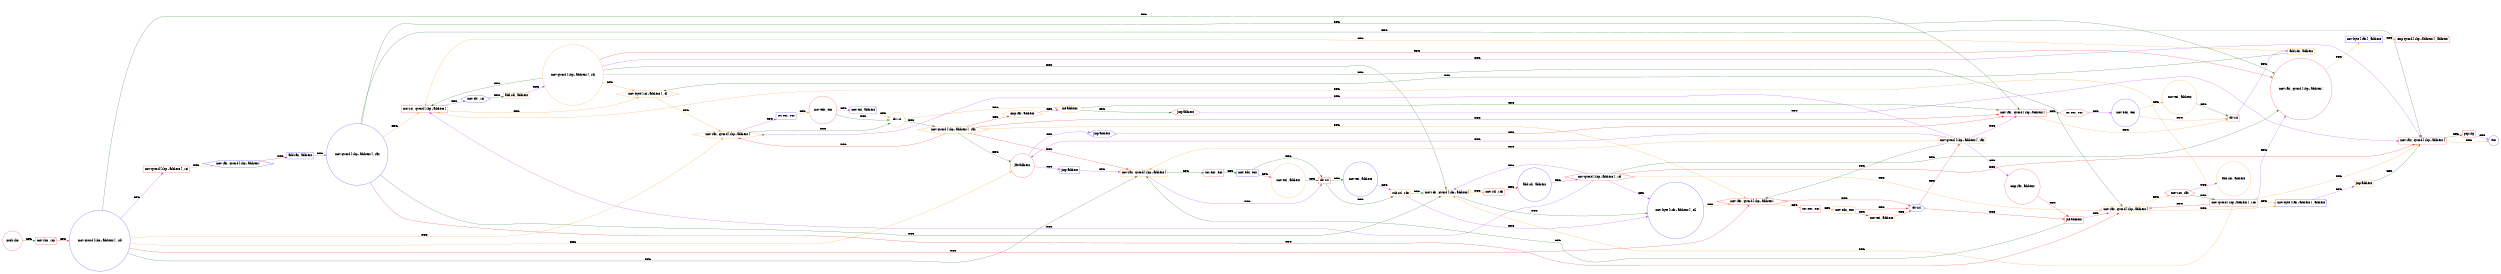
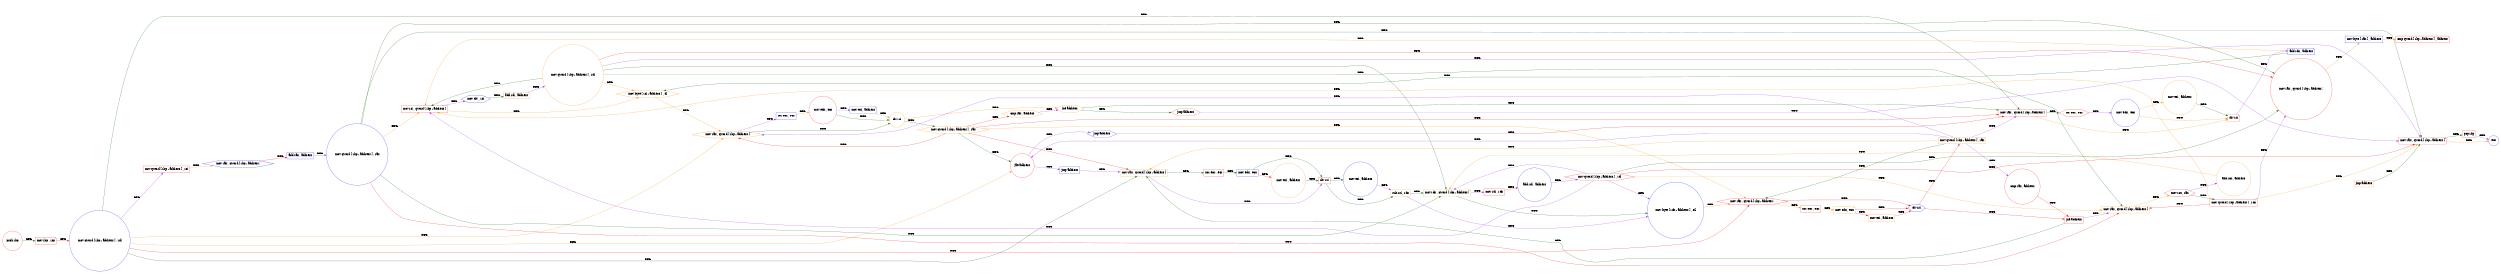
(2301, 52) -> (2301, 52)
(1477, 192) -> (1477, 192)
(2301, 203) -> none
(1856, 251) -> (1828, 154)
